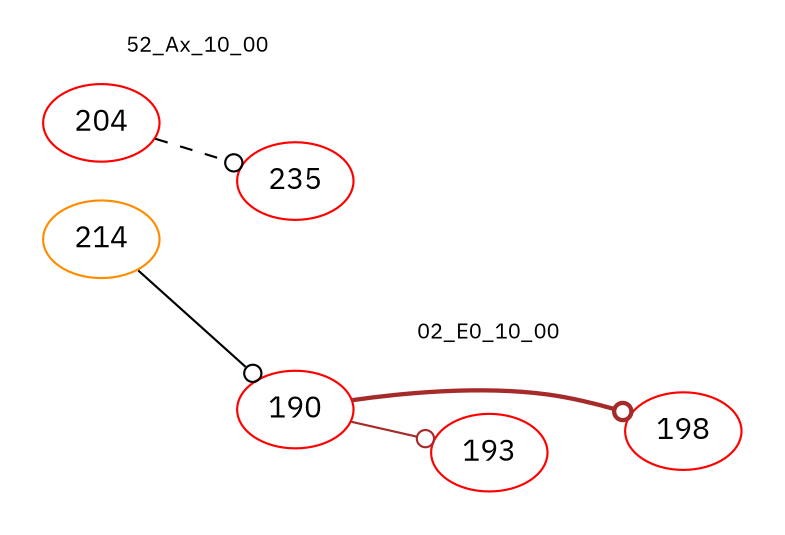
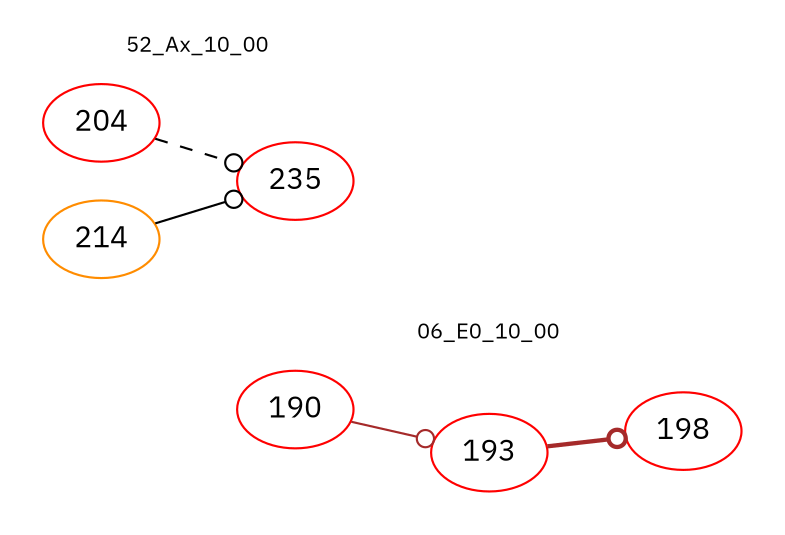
(192, 319) -> (190, 213)
(489, 333) -> (489, 333)
(484, 390) -> (578, 443)
